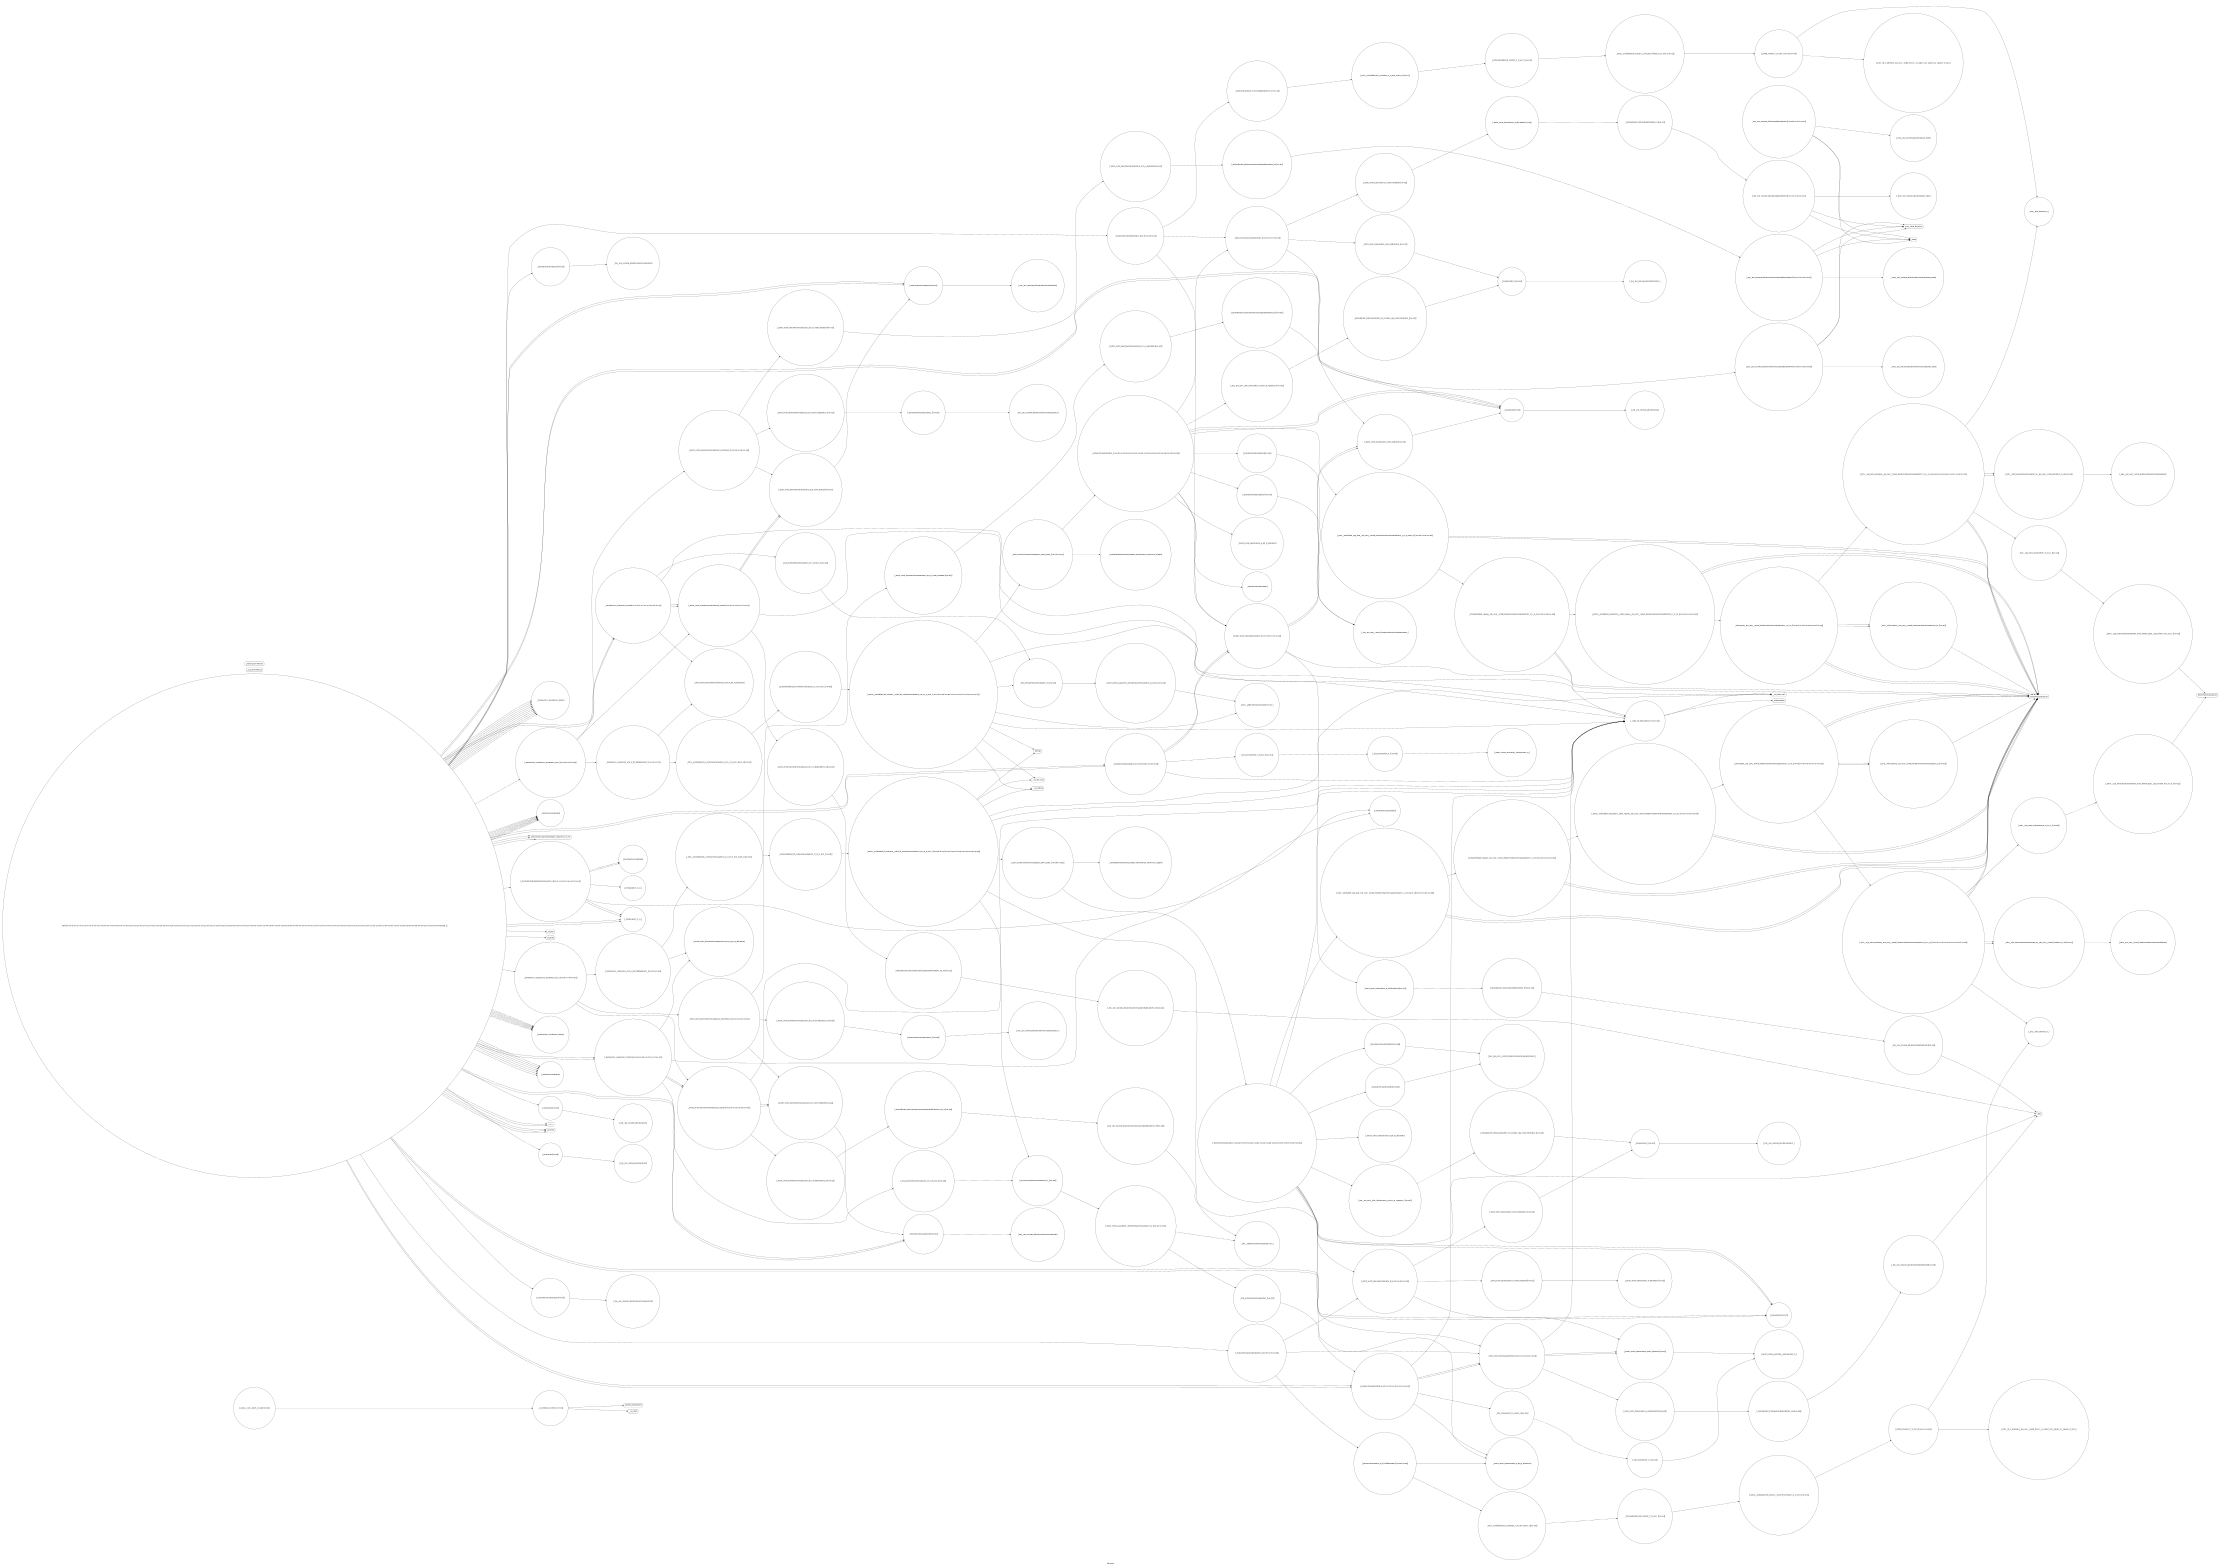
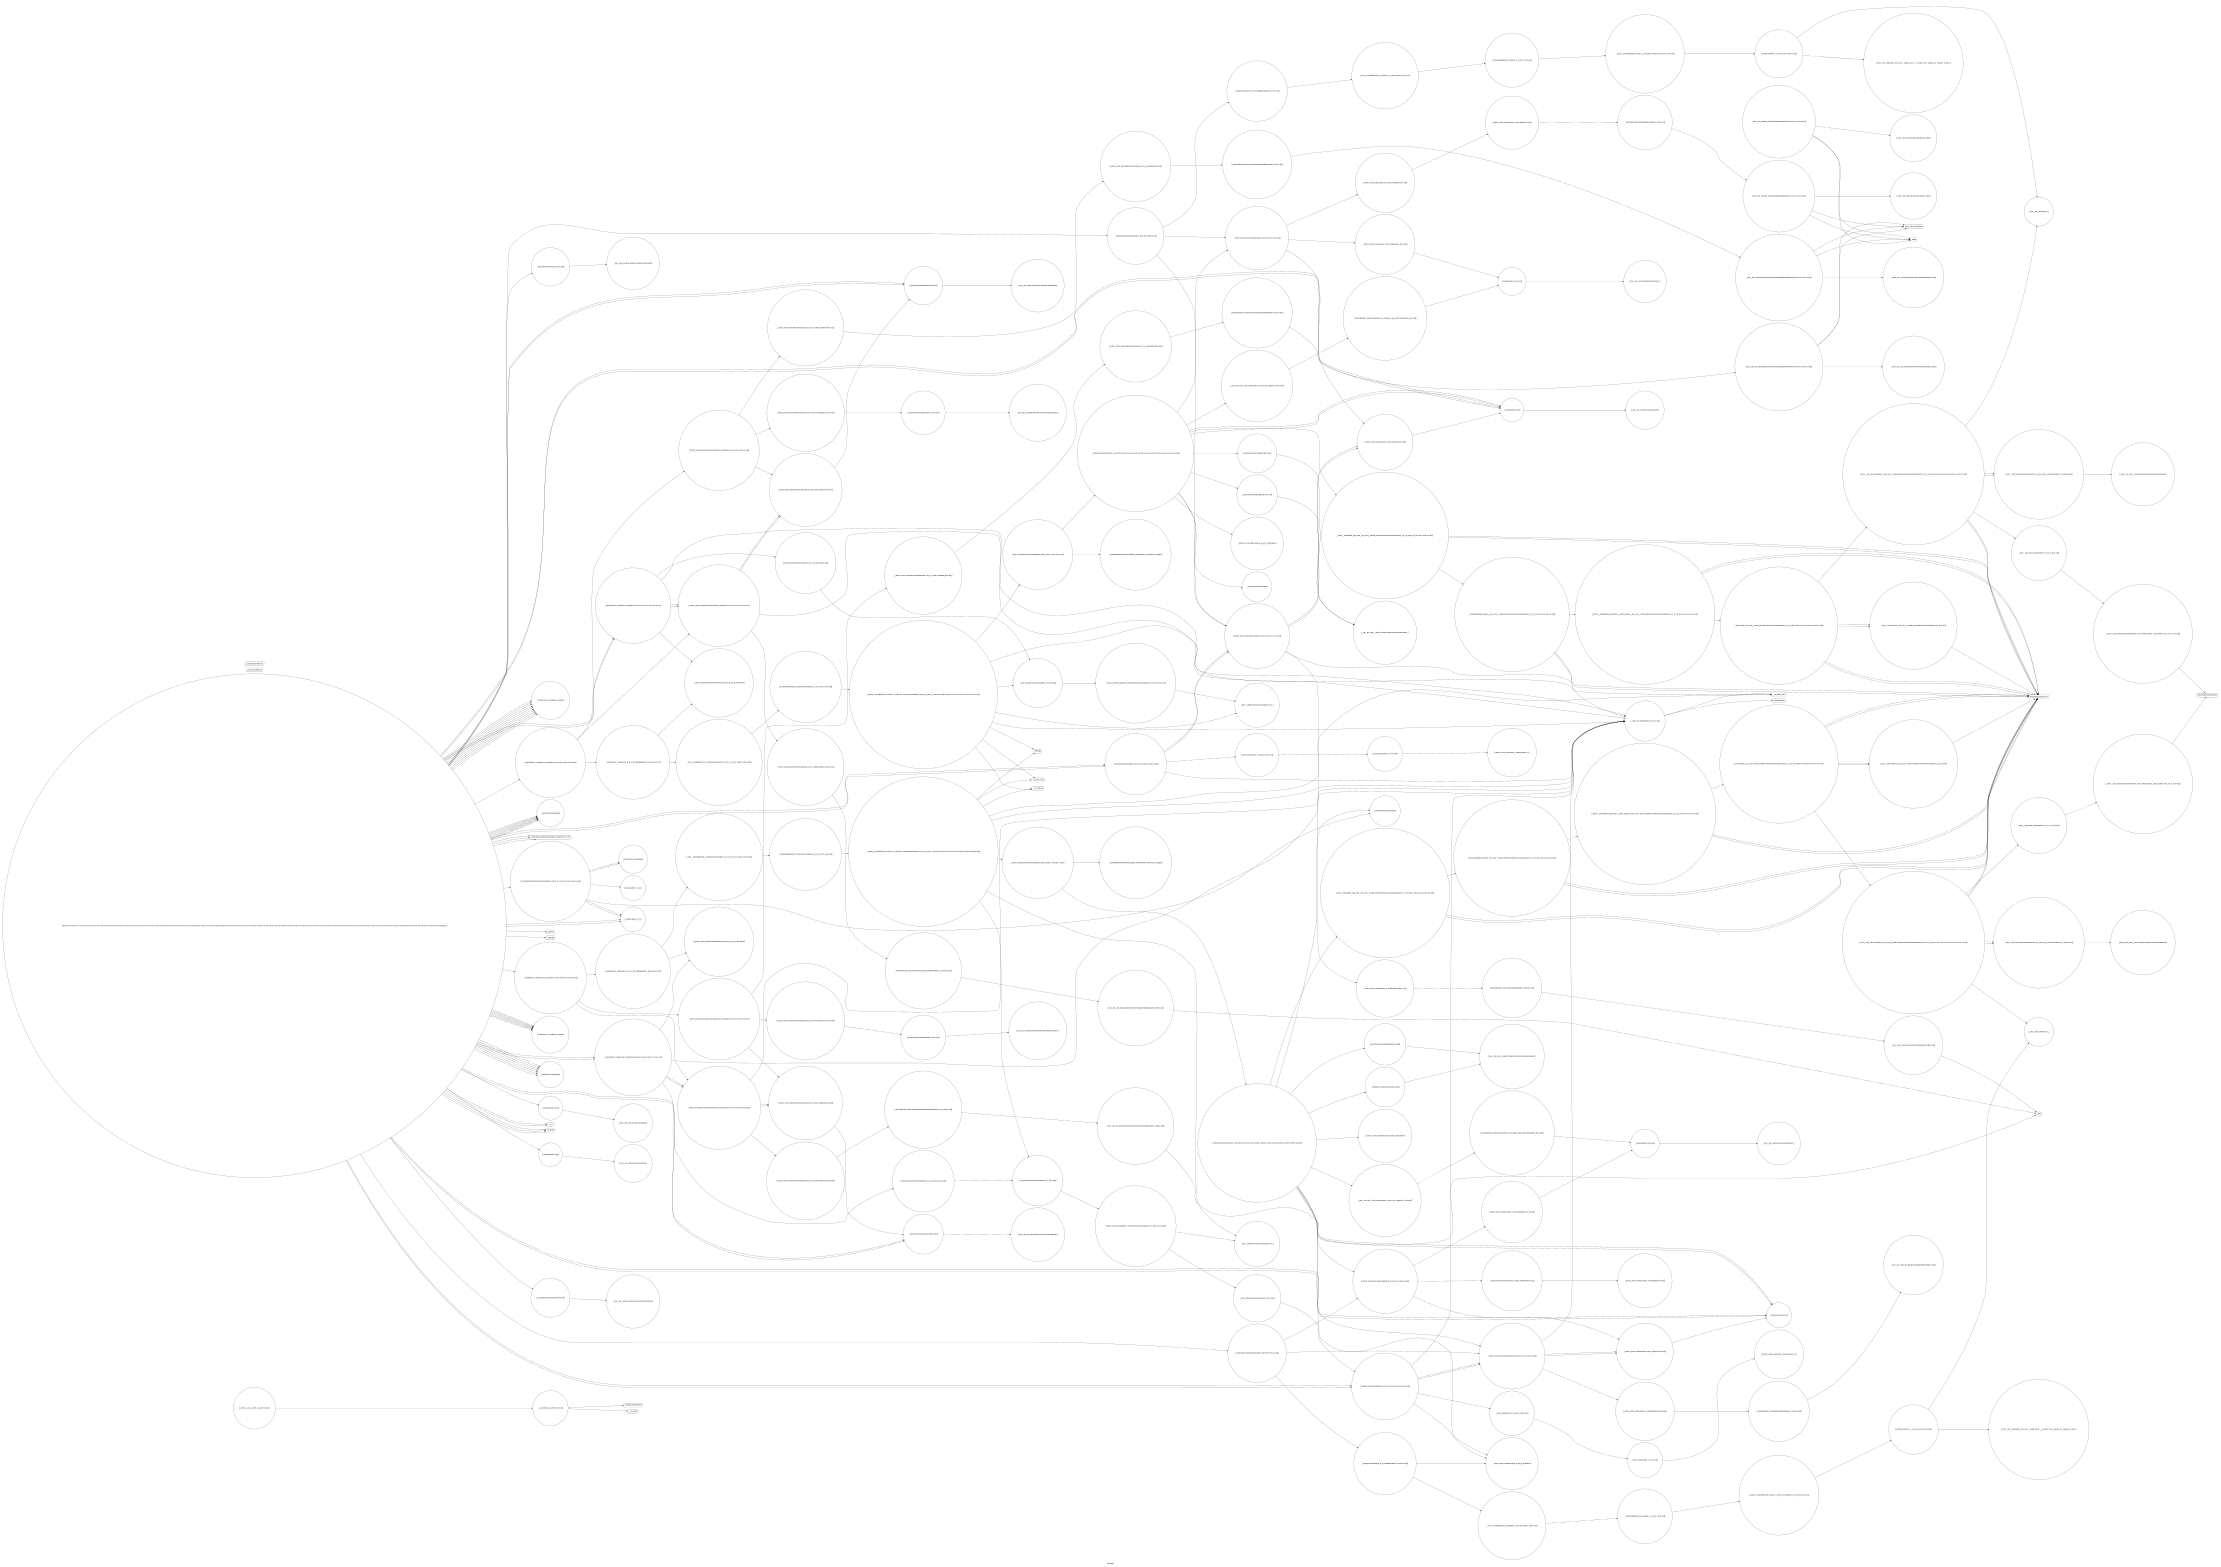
(1985, 1180) -> none
(1713, 1353) -> (1718, 1329)
